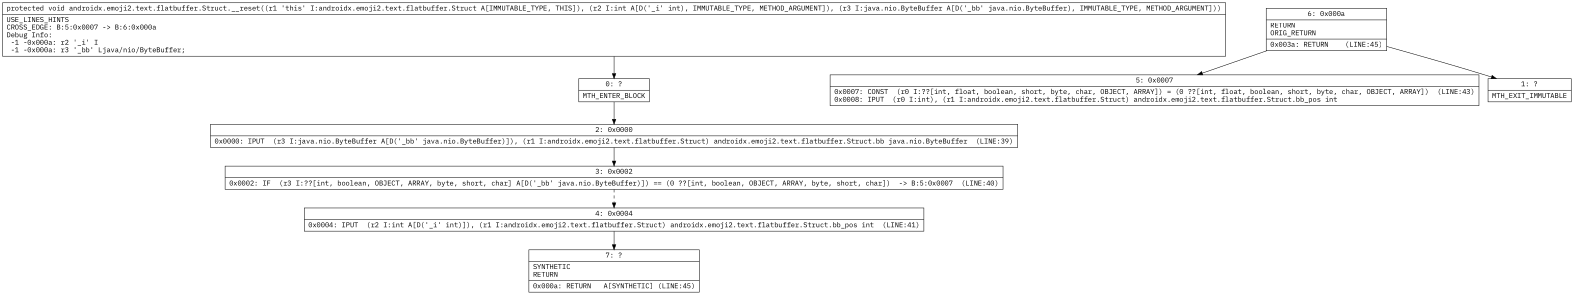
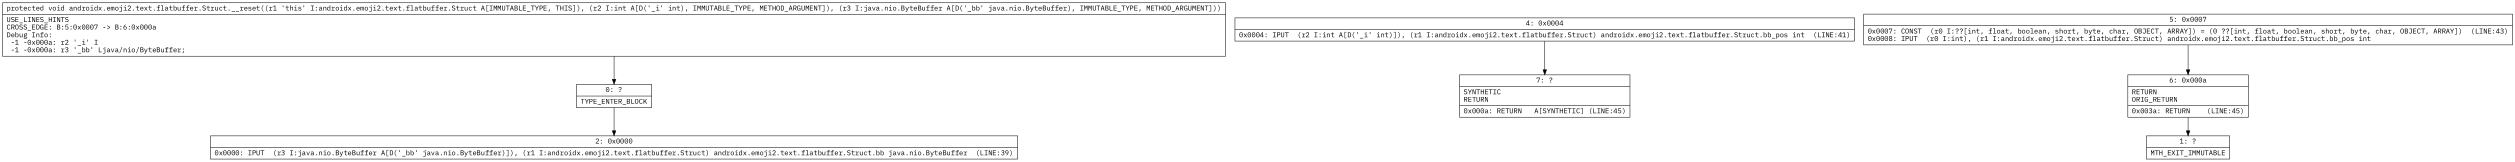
(1235, 62) -> (2188, 57)
(614, 96) -> (614, 102)
(614, 178) -> none
